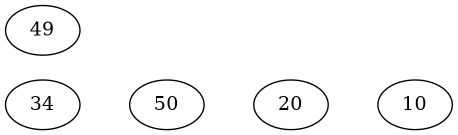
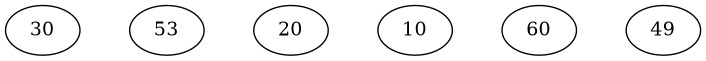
none -> (539, 30)
(43, 105) -> (43, 30)
(167, 105) -> (167, 30)
